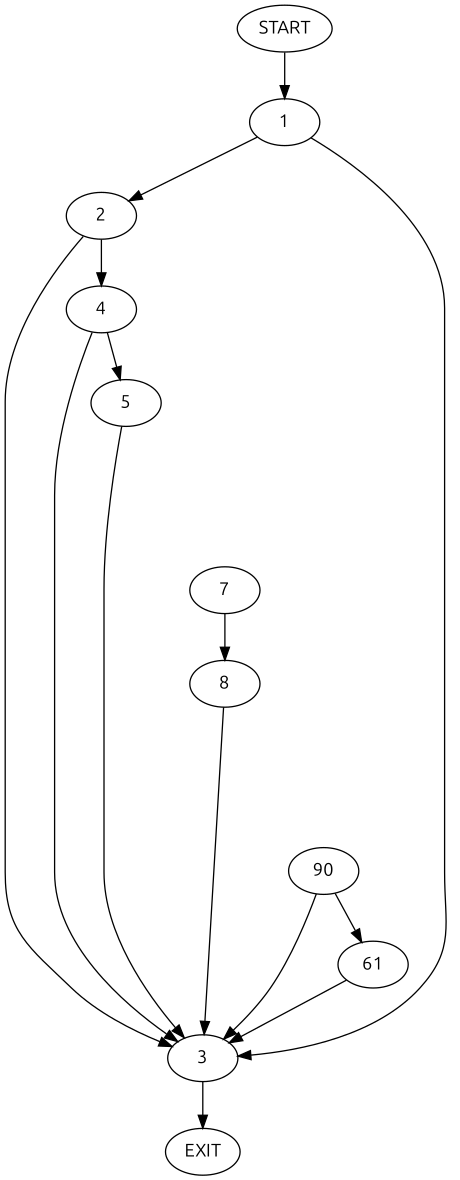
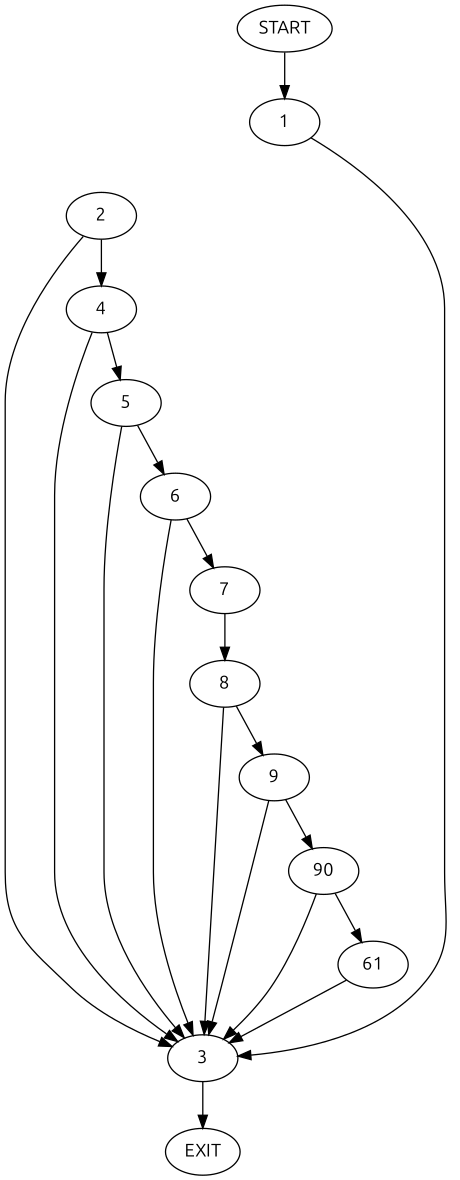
(199, 166) -> none
none -> (175, 497)
none -> (274, 777)
